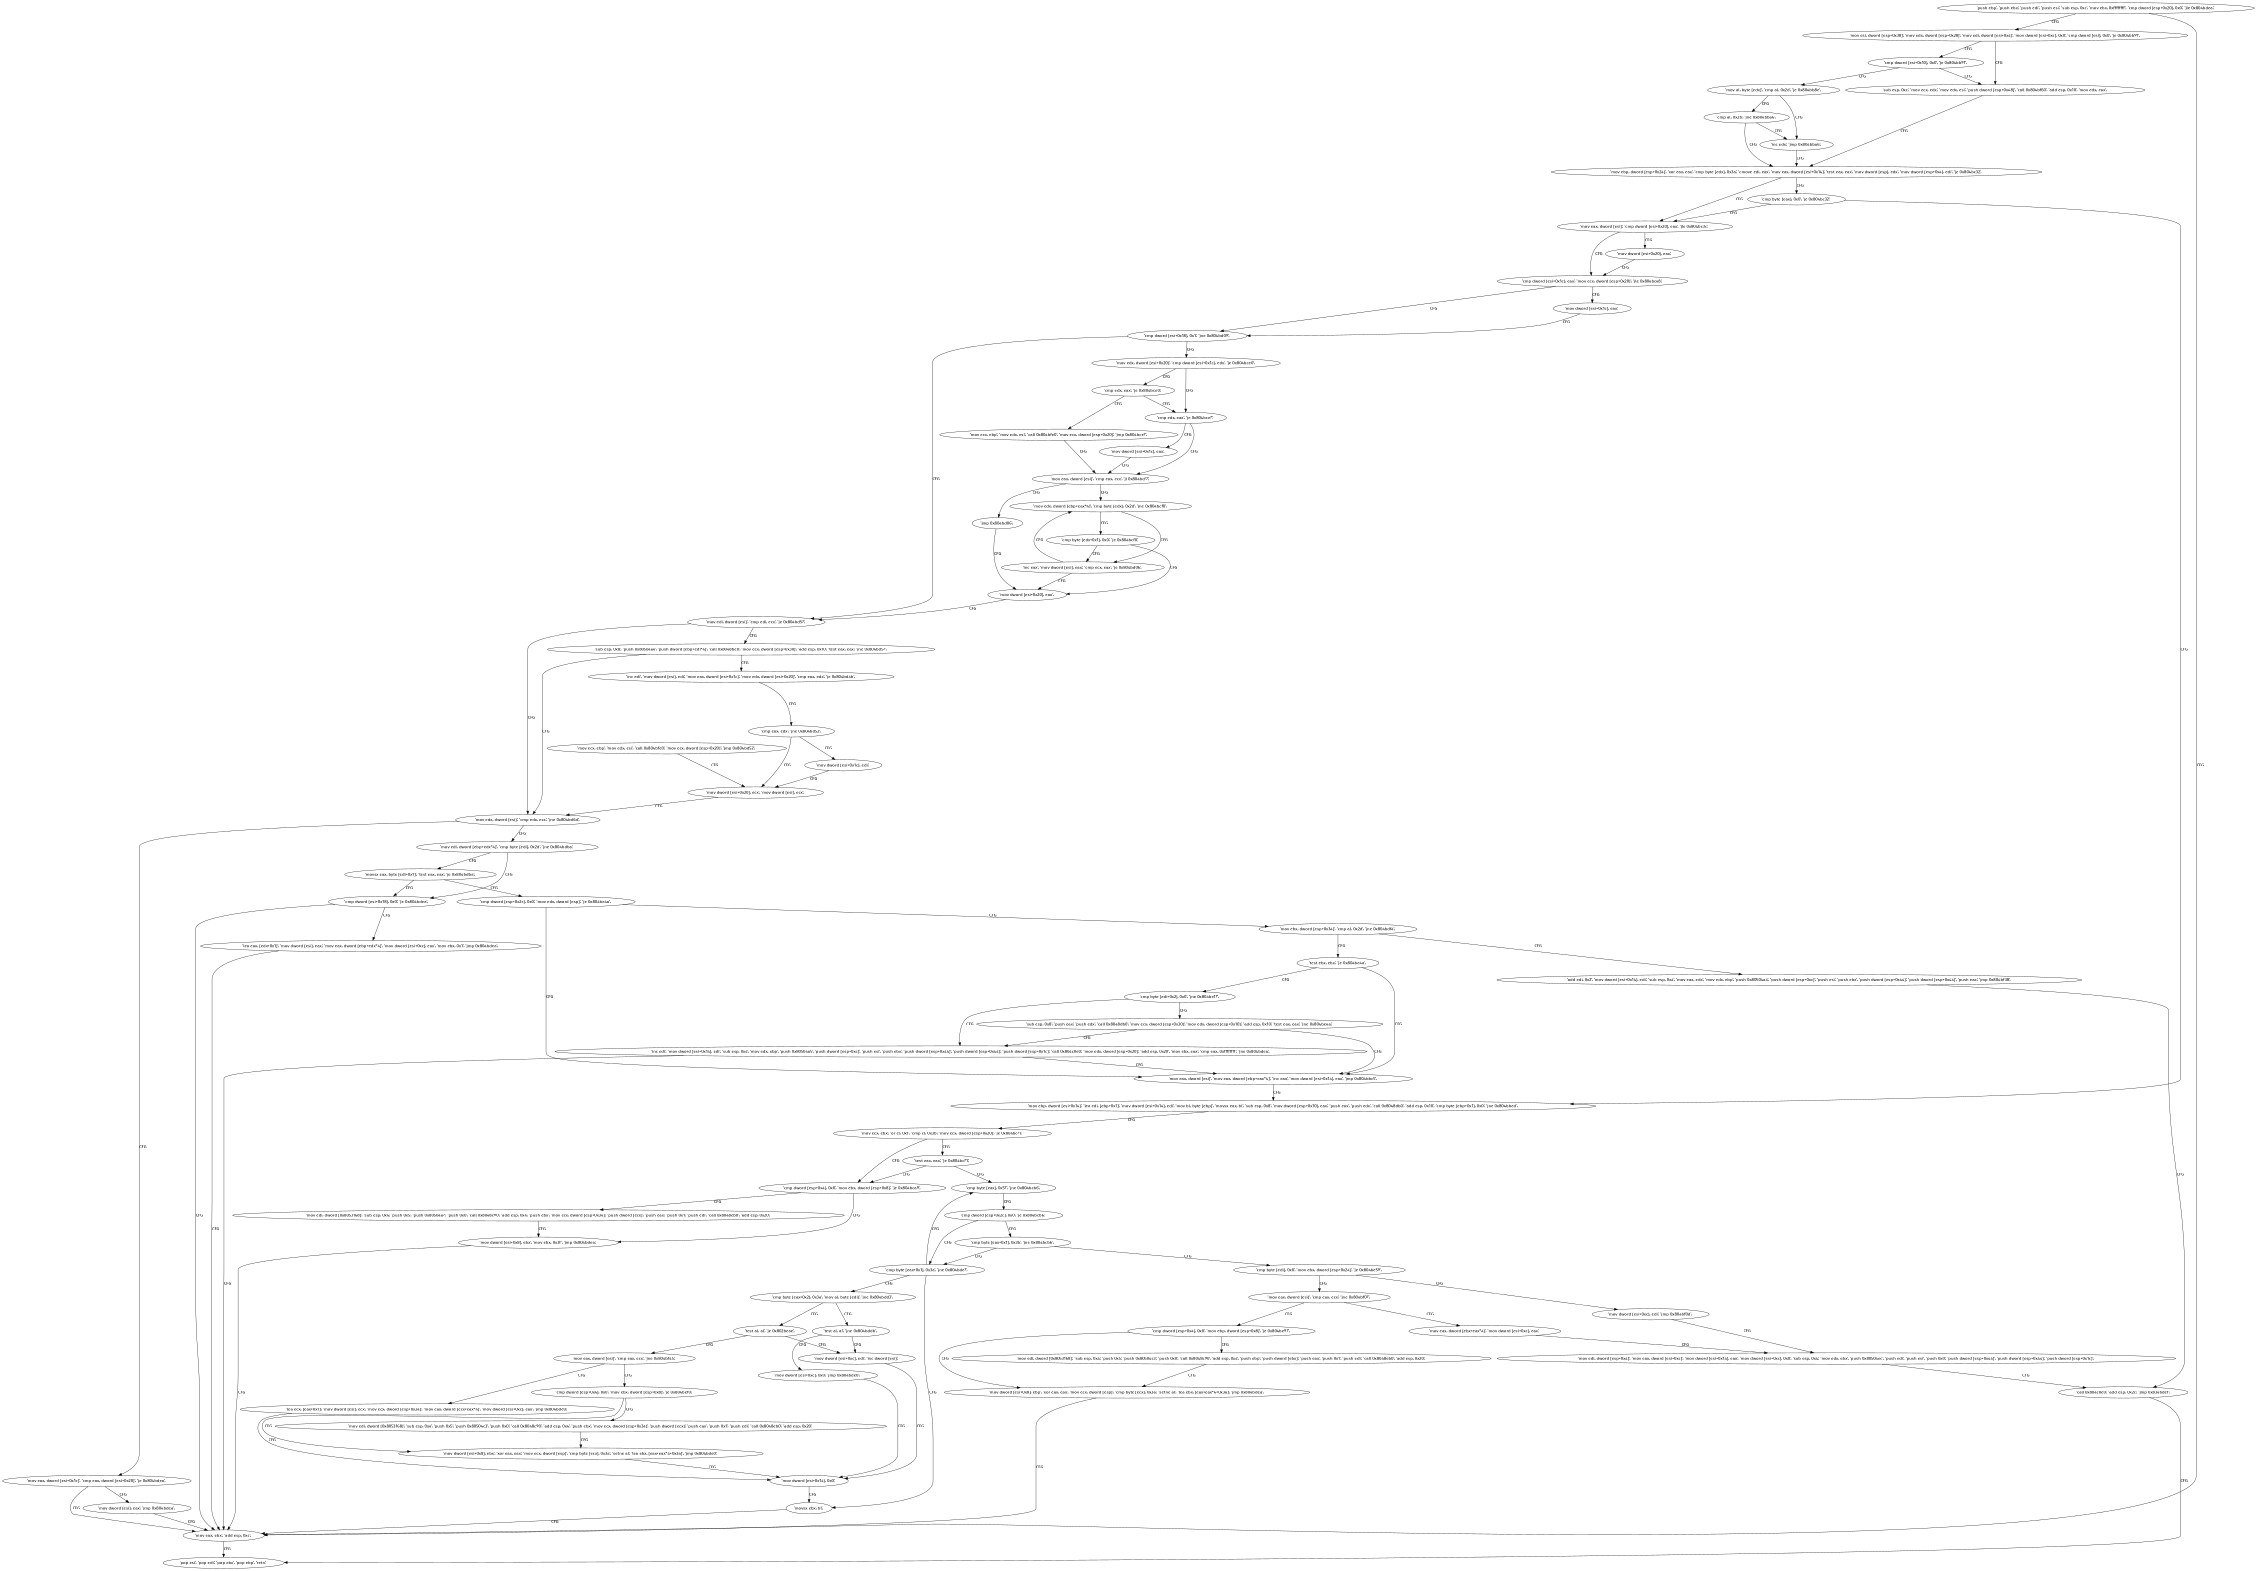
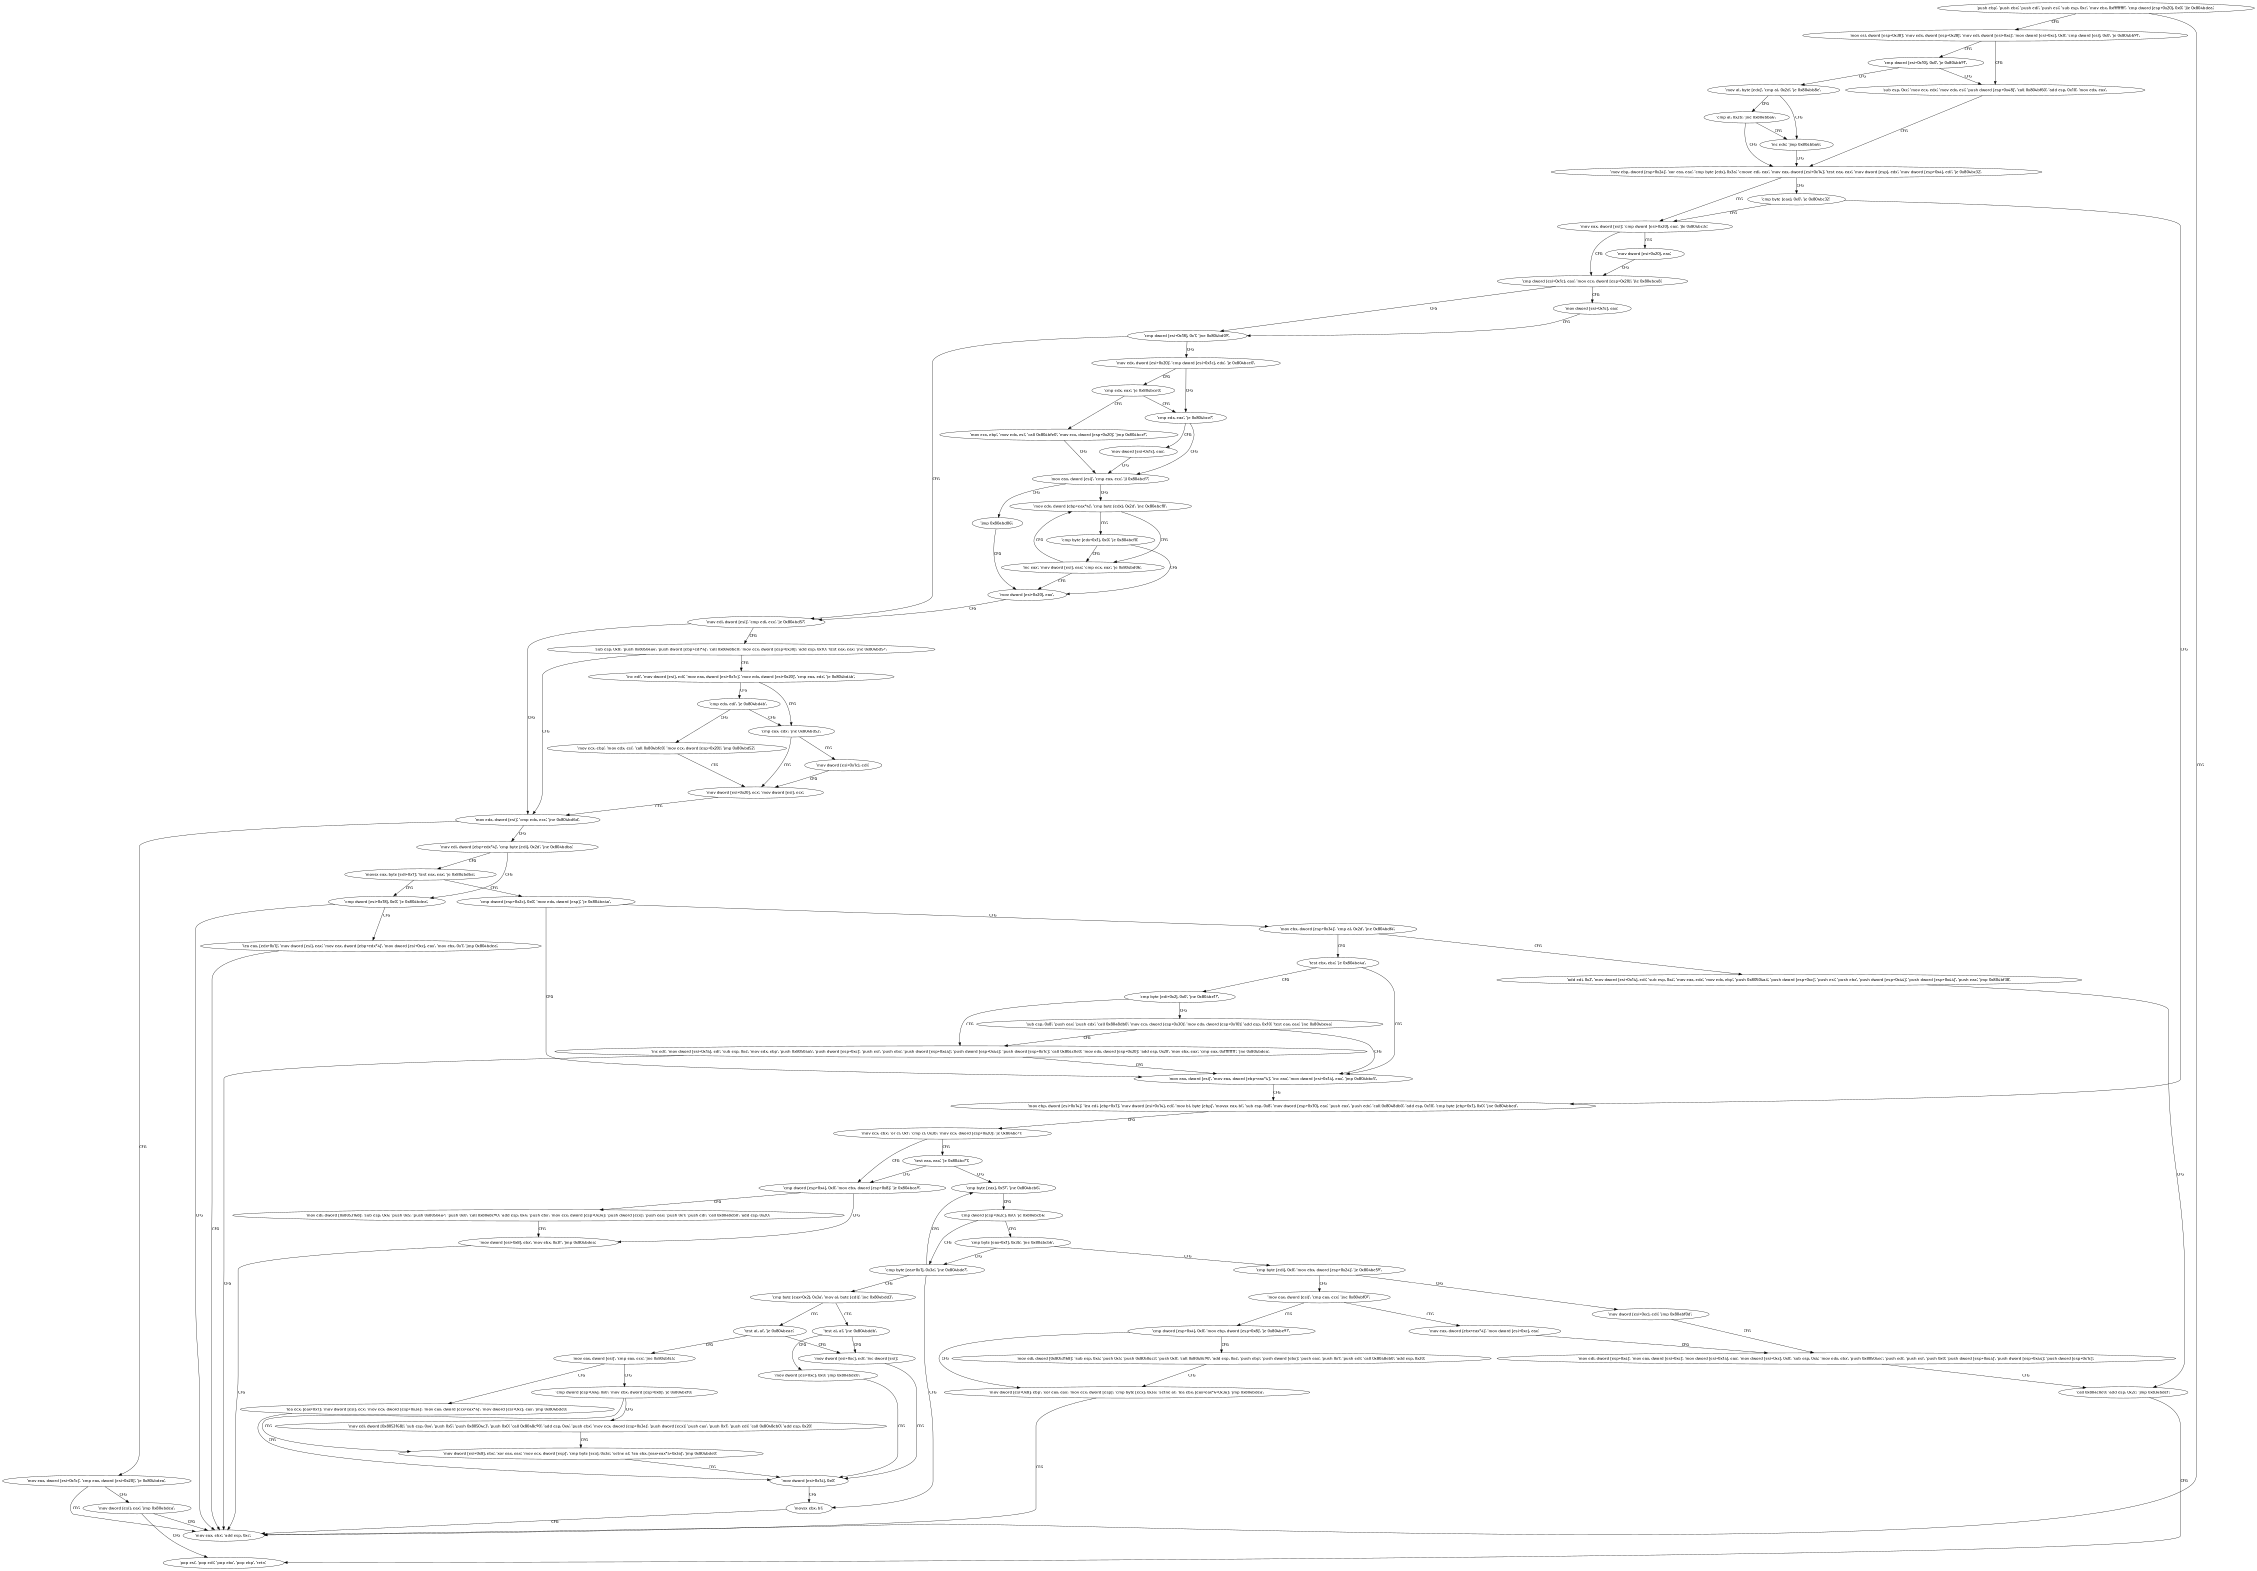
none -> (739, 704)
(770, 1331) -> (770, 1331)
(224, 1548) -> (170, 1539)
